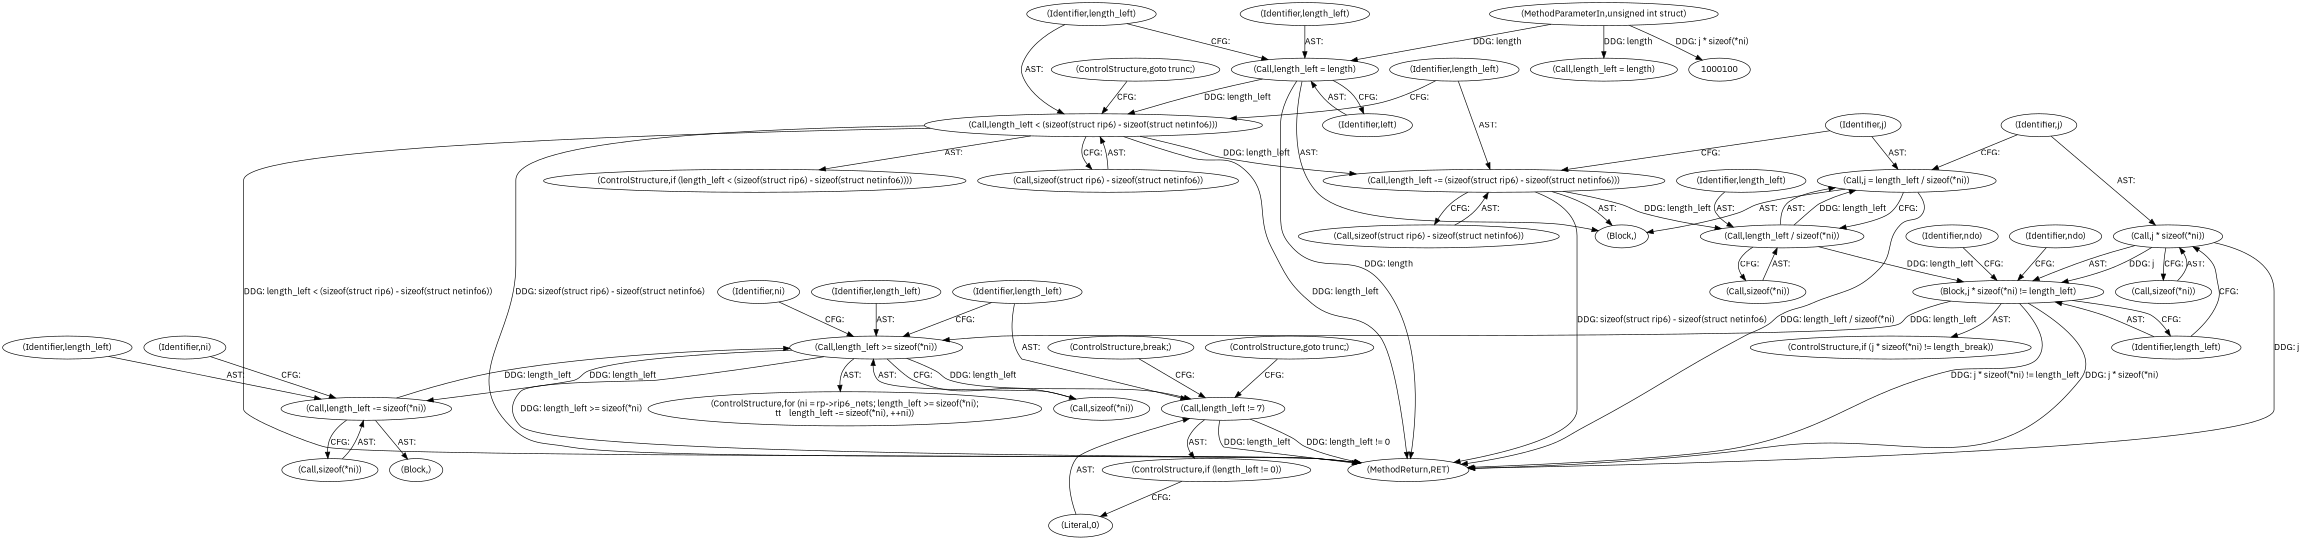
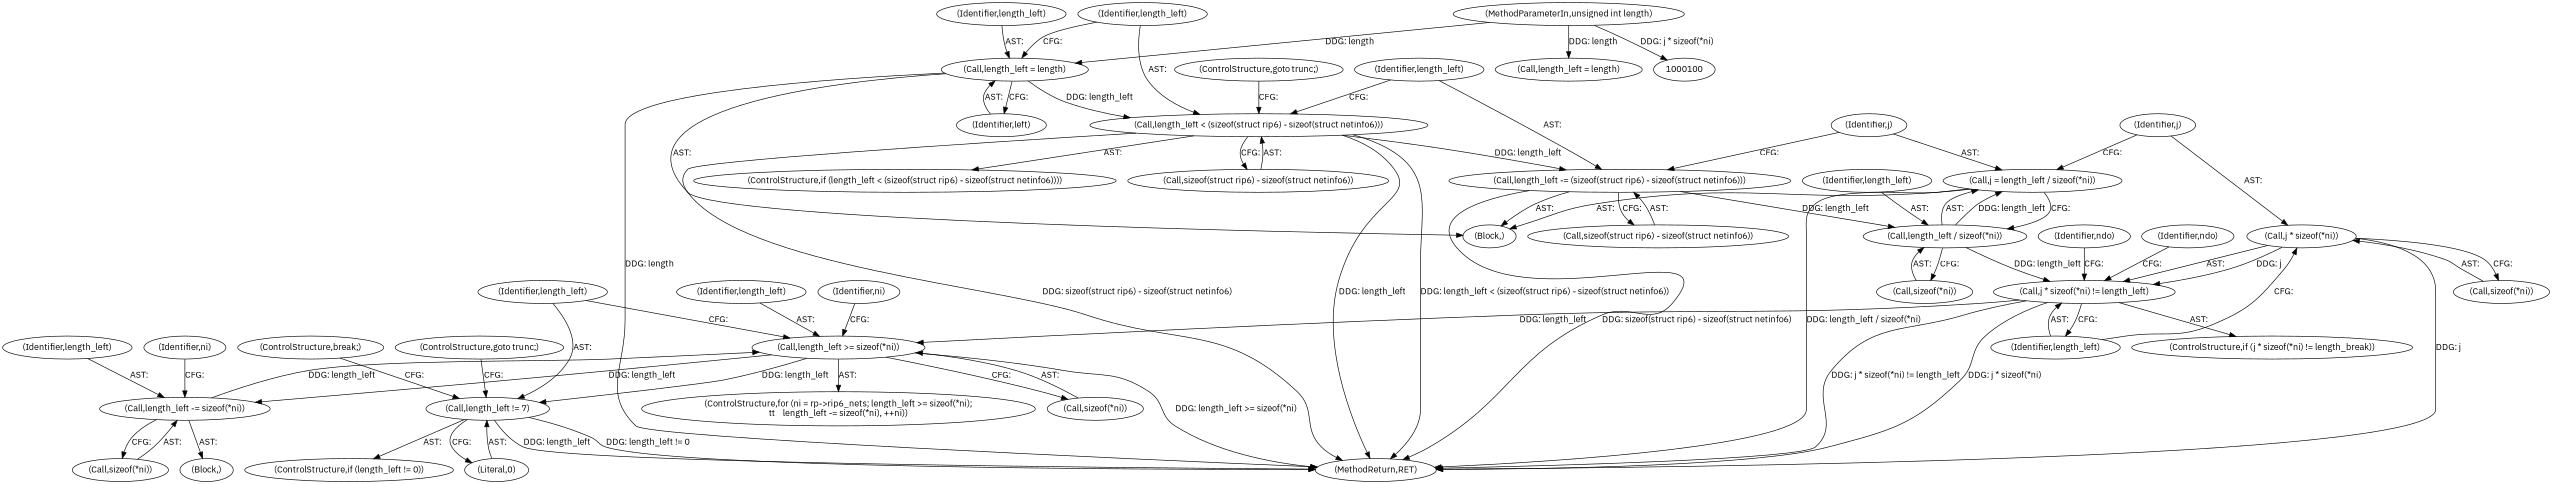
(1604, 14) -> (1569, 14)
(2008, 292) -> (2084, 292)
(1144, 498) -> (450, 440)
